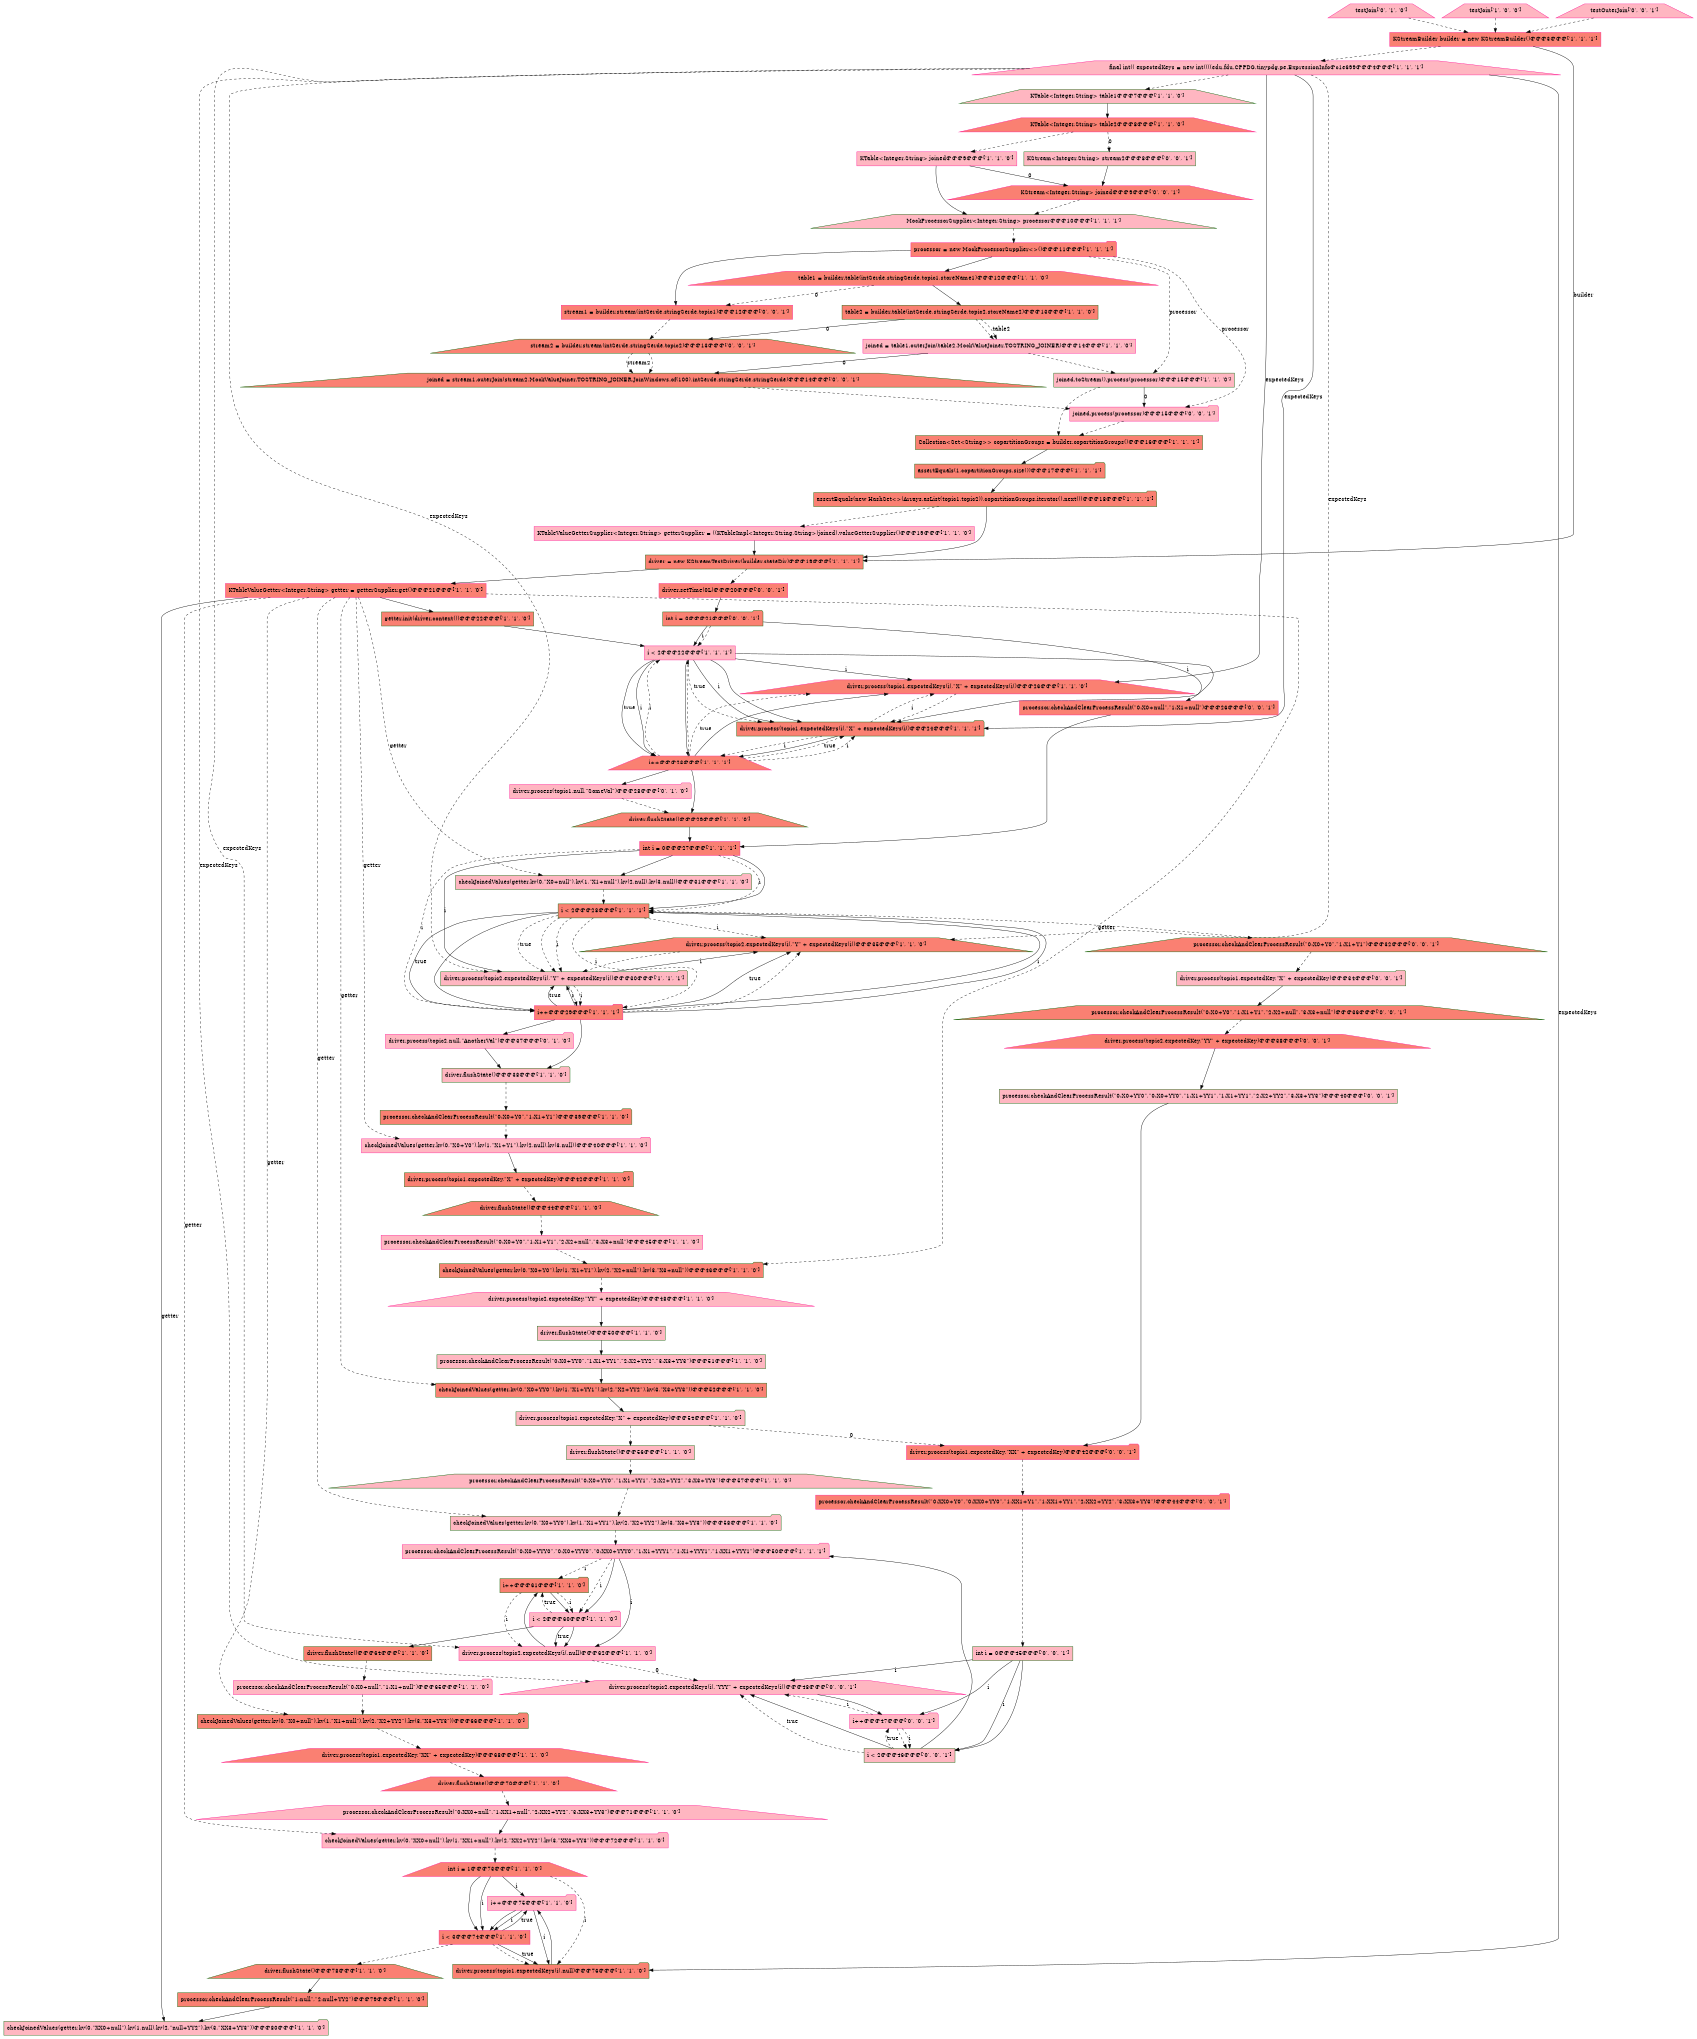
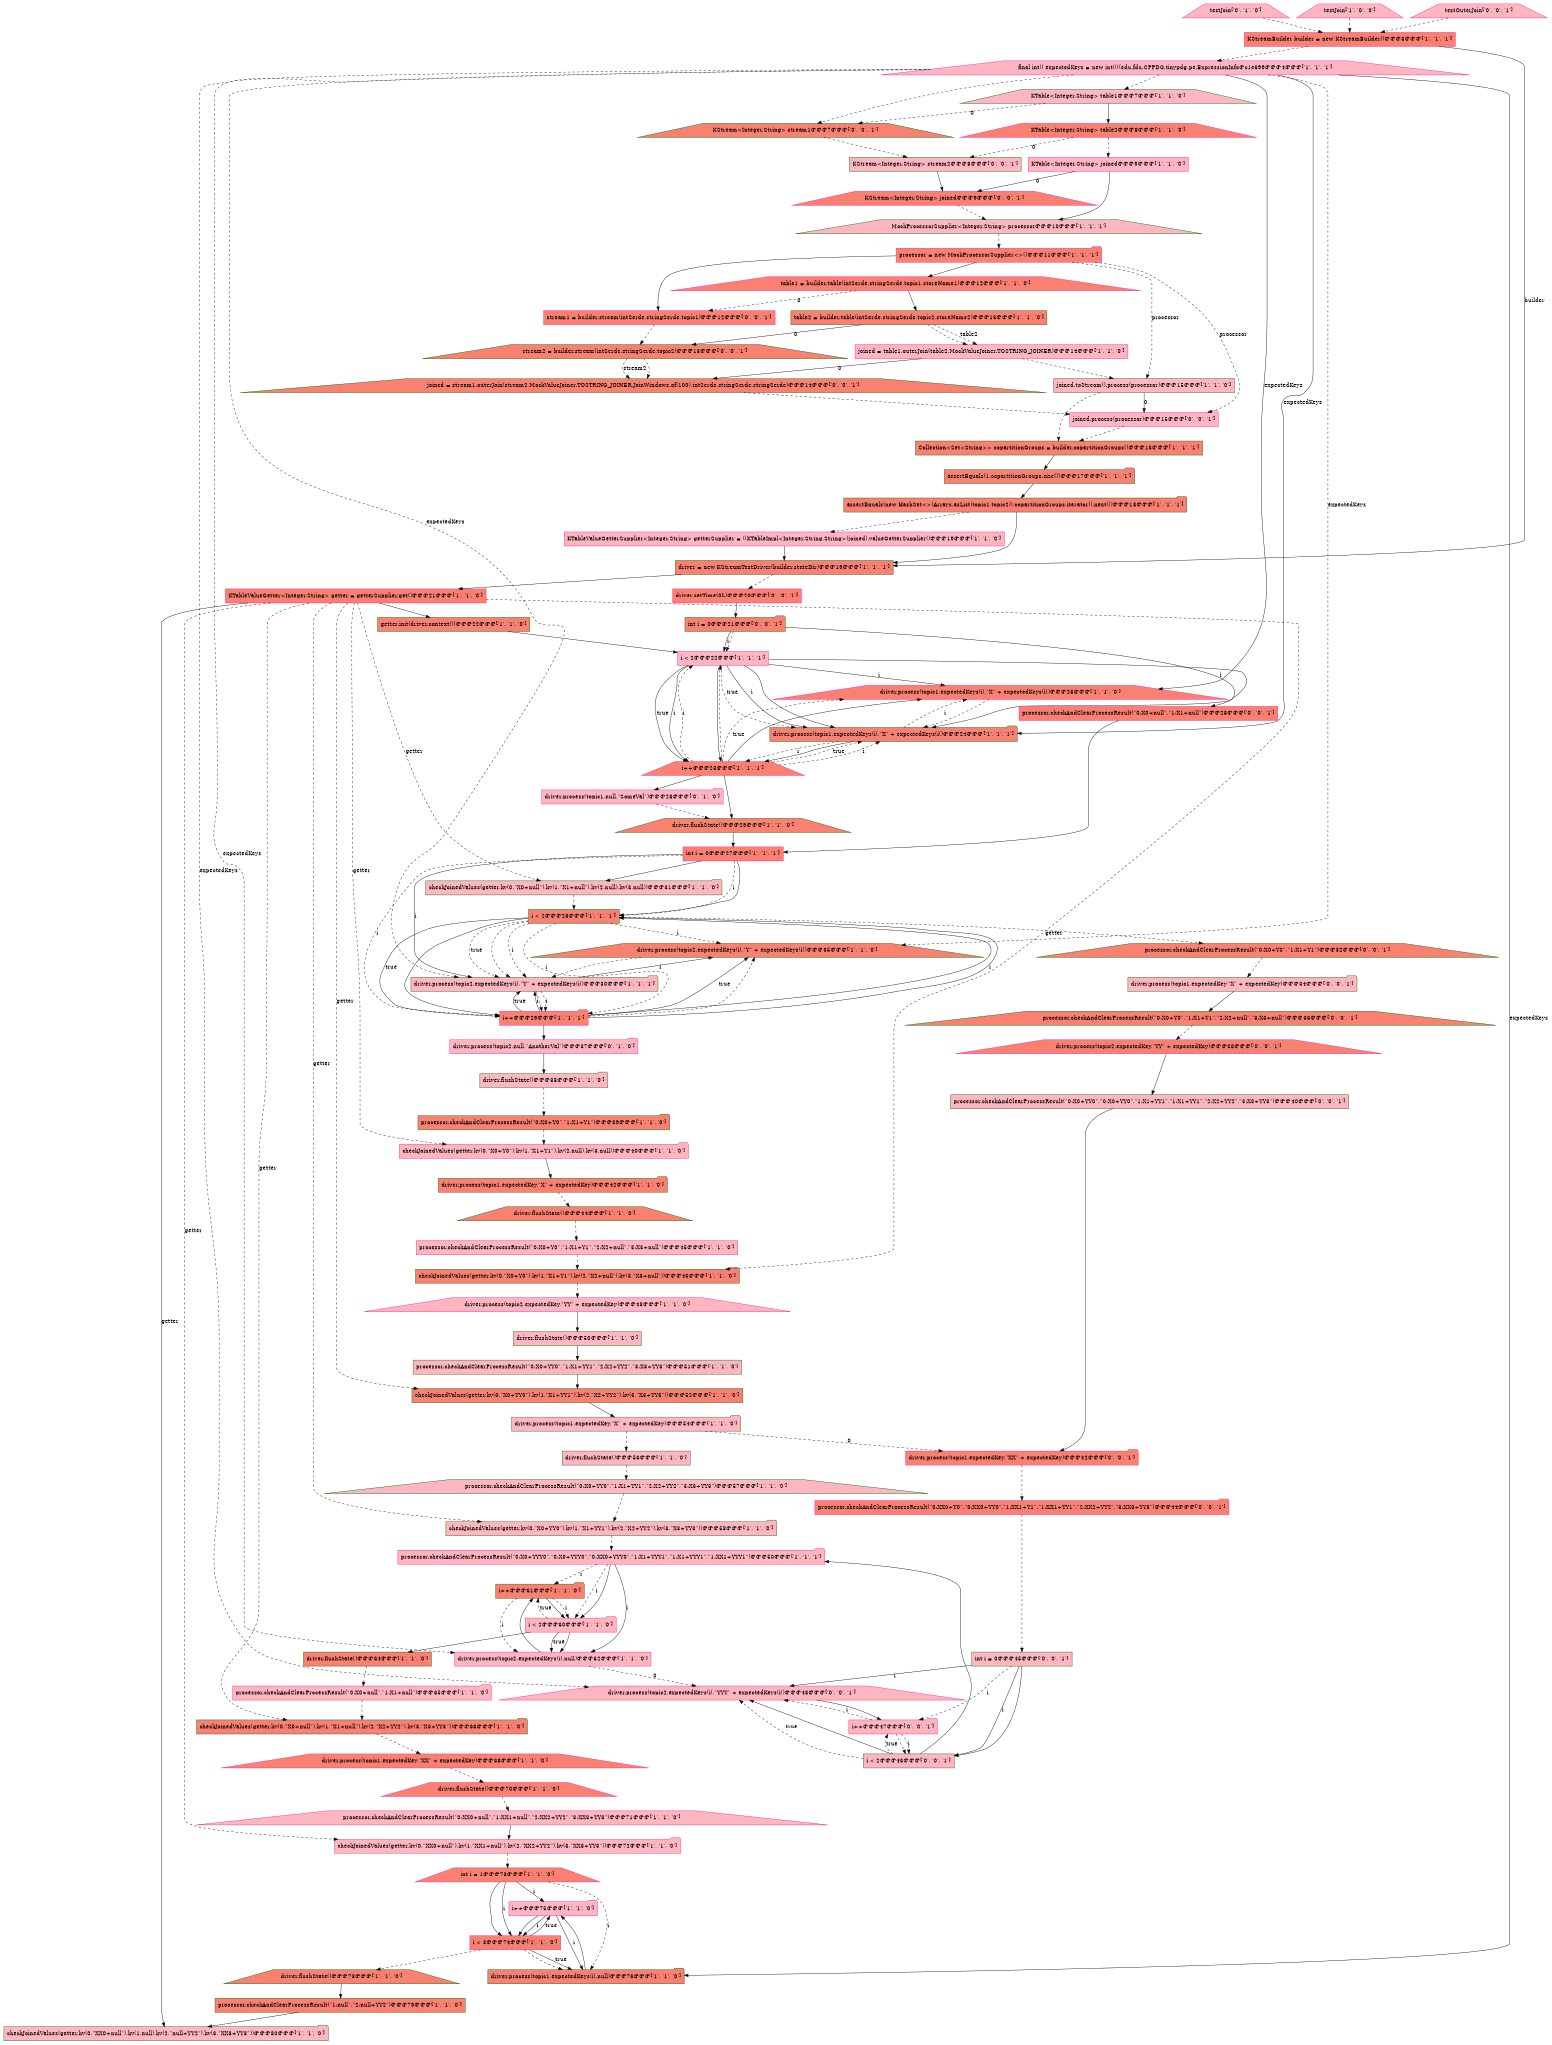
none -> (796, 130)
(576, 1049) -> none
(974, 1692) -> (973, 1697)
